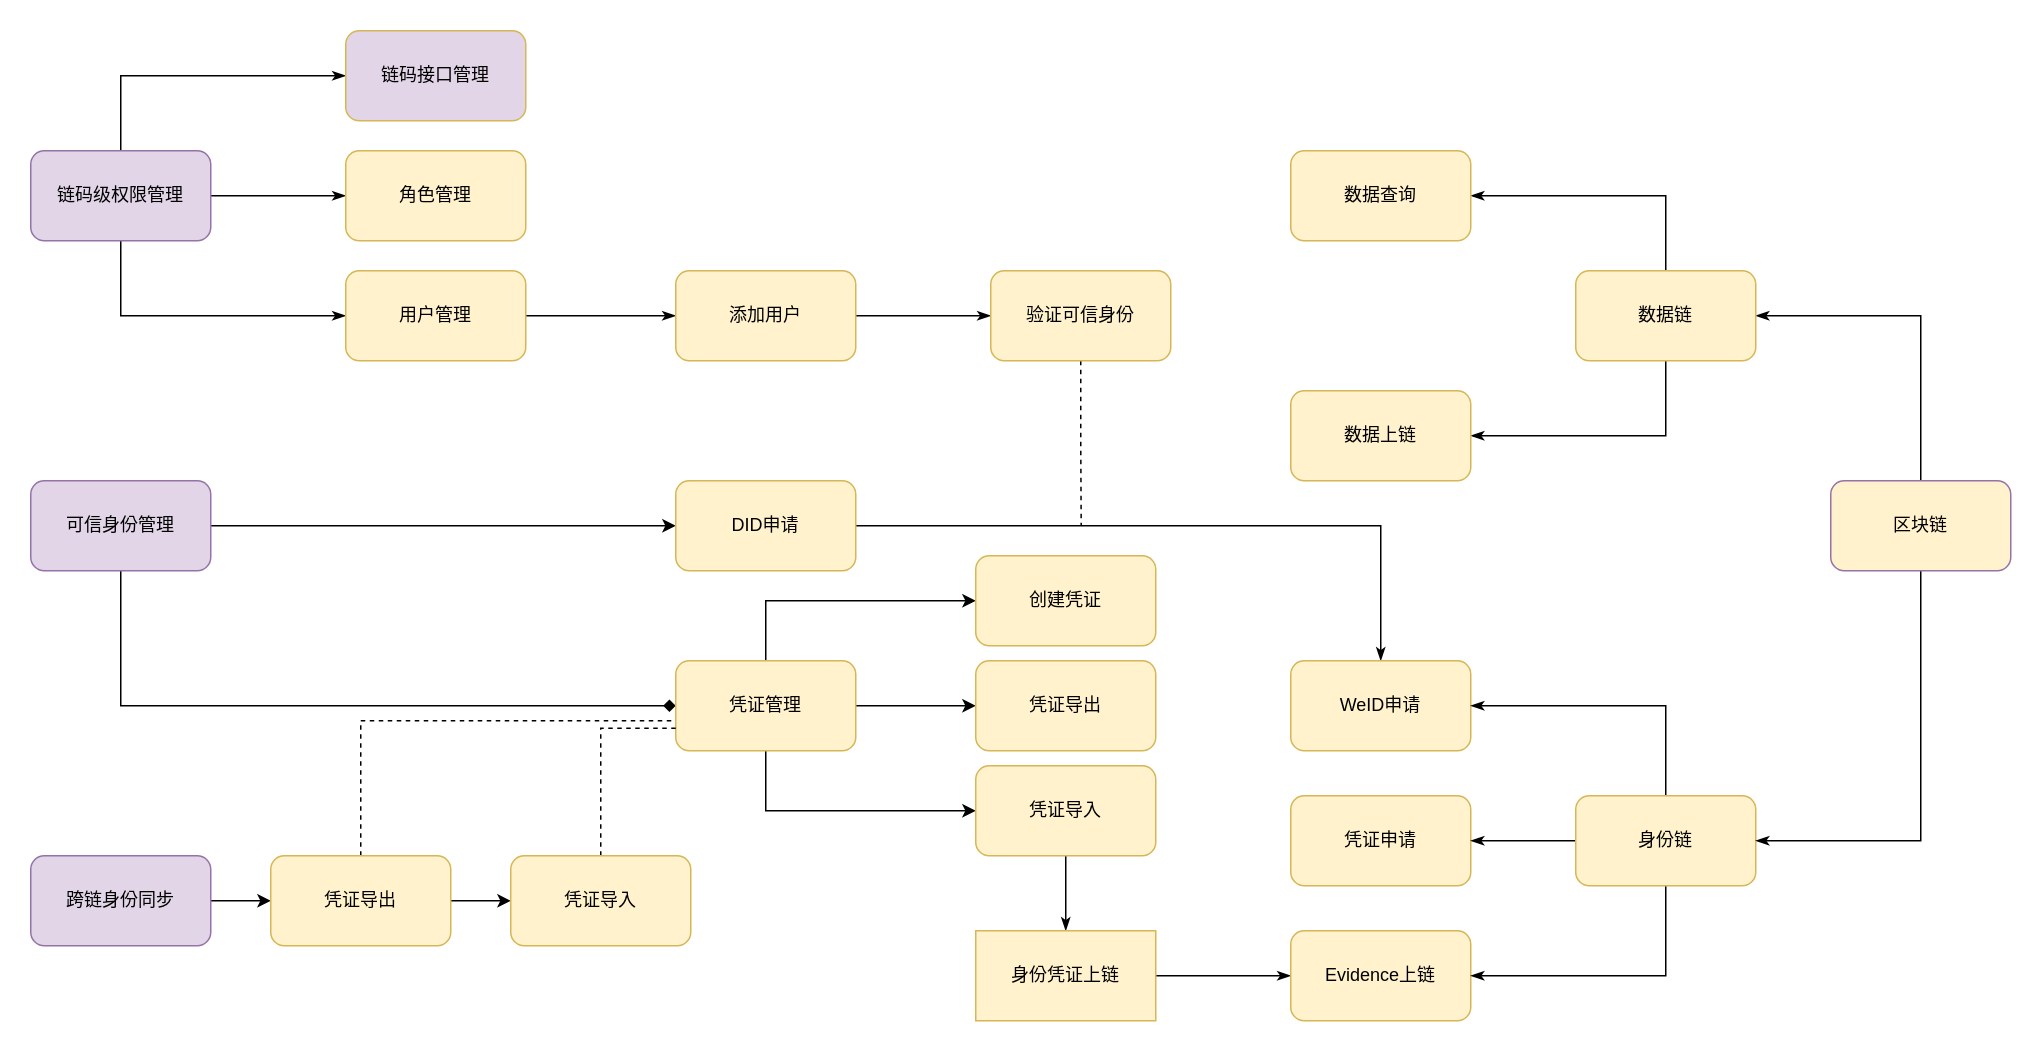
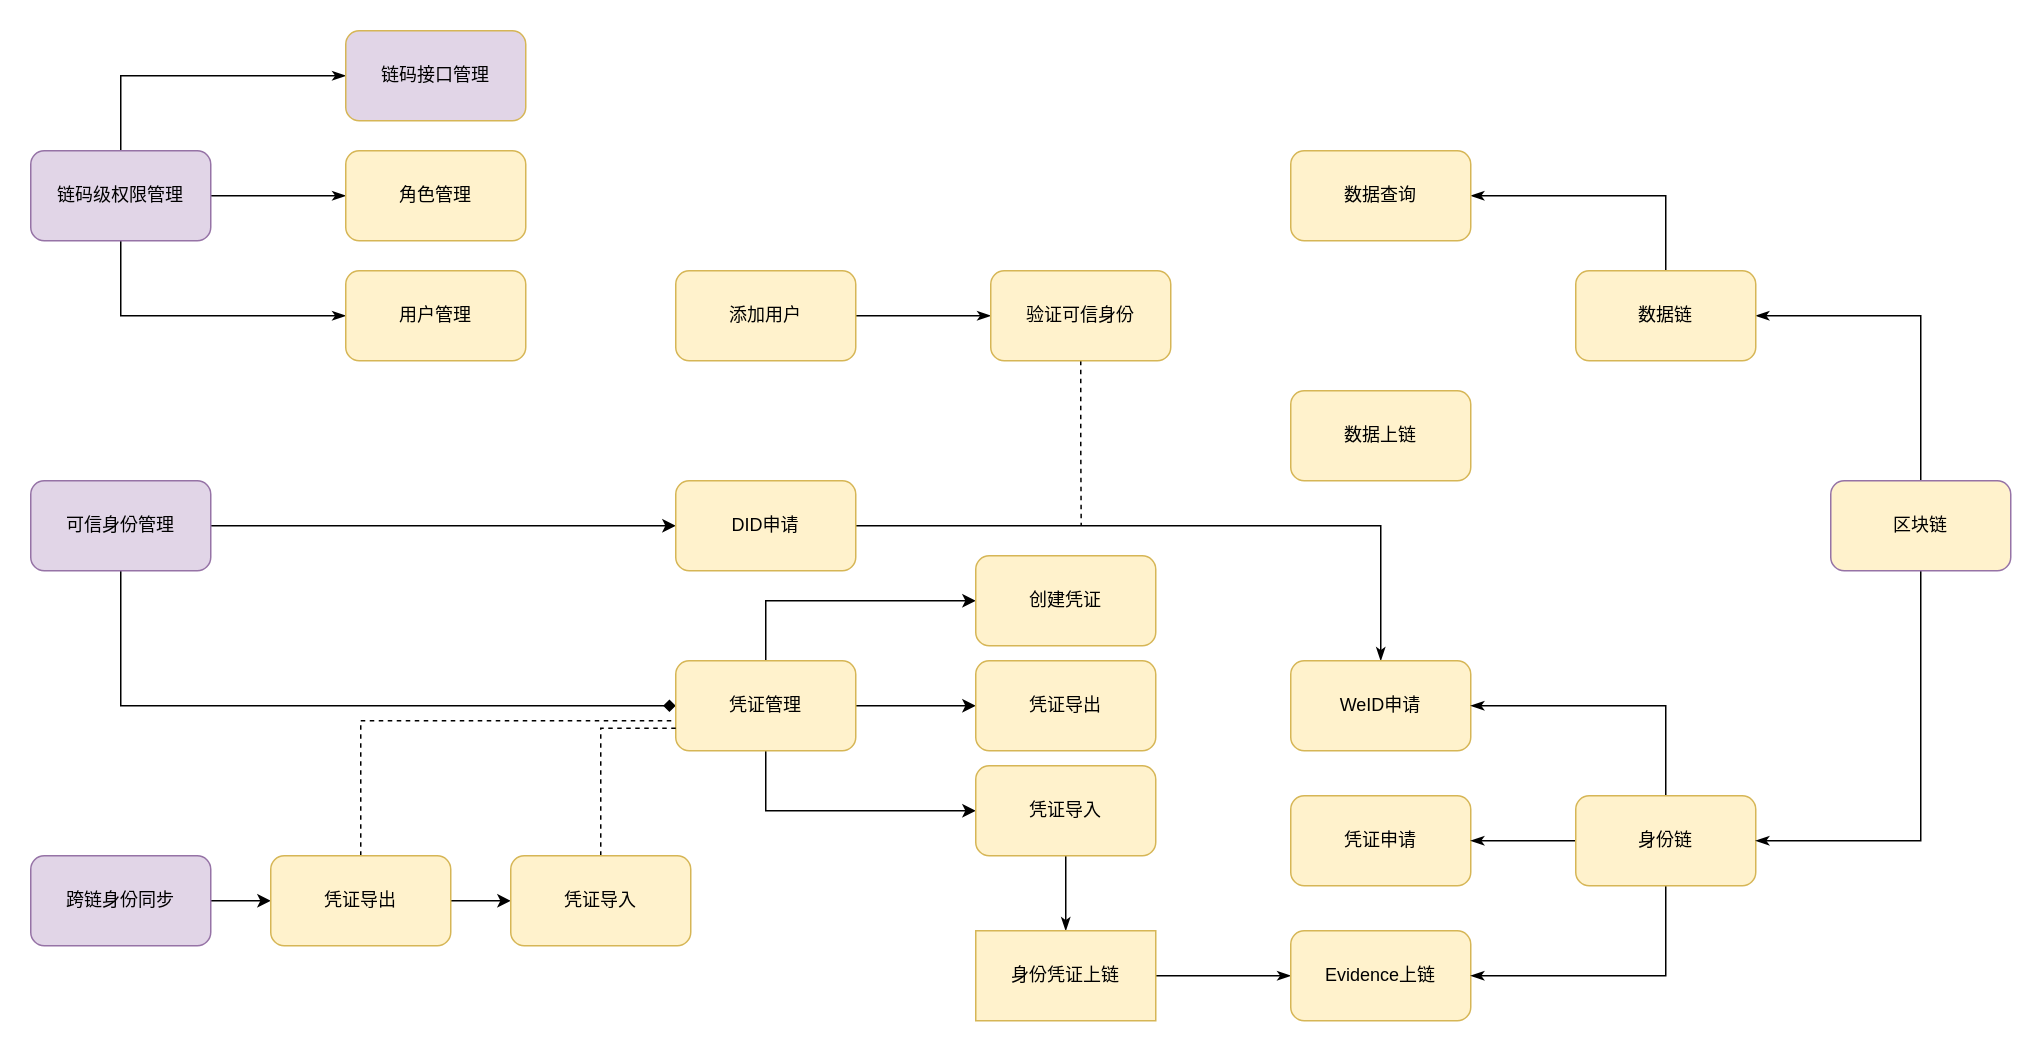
(596, 316) -> none
(1611, 436) -> none
